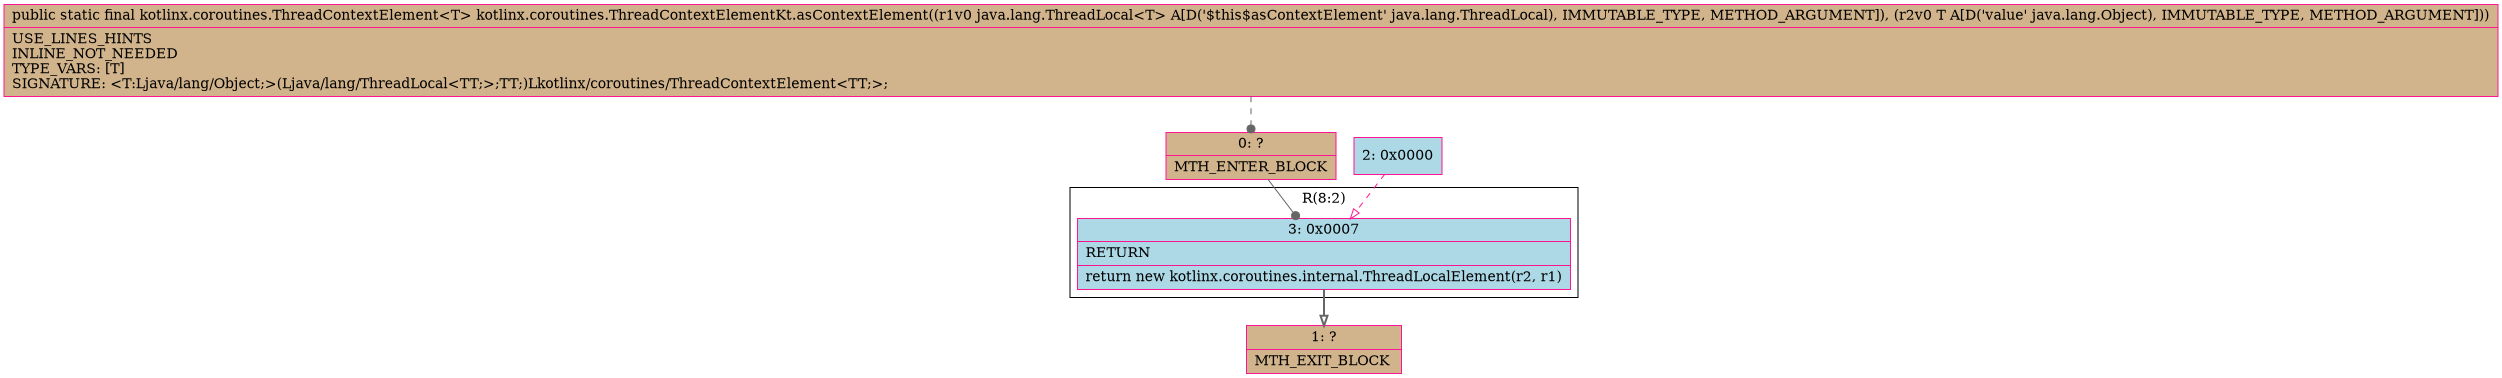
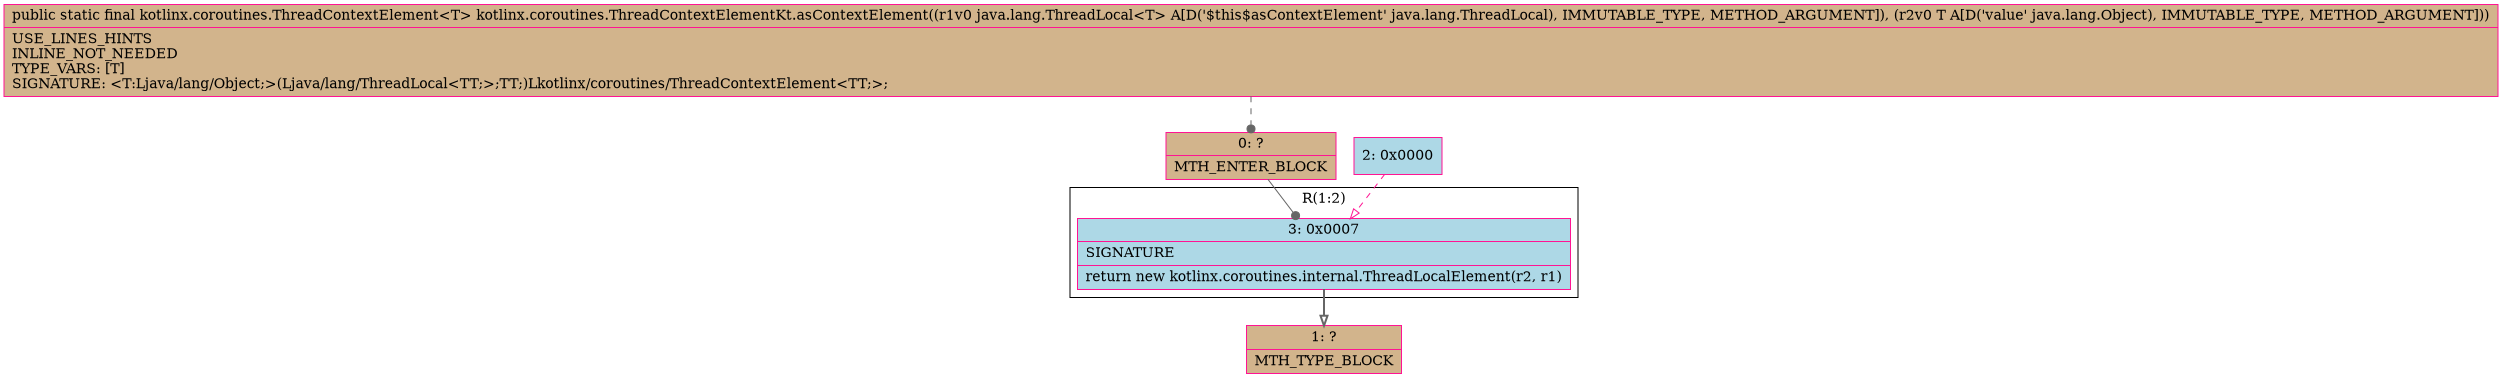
(1324, 199) -> (1324, 199)
(1118, 253) -> (1130, 253)
(1322, 361) -> (1324, 361)
